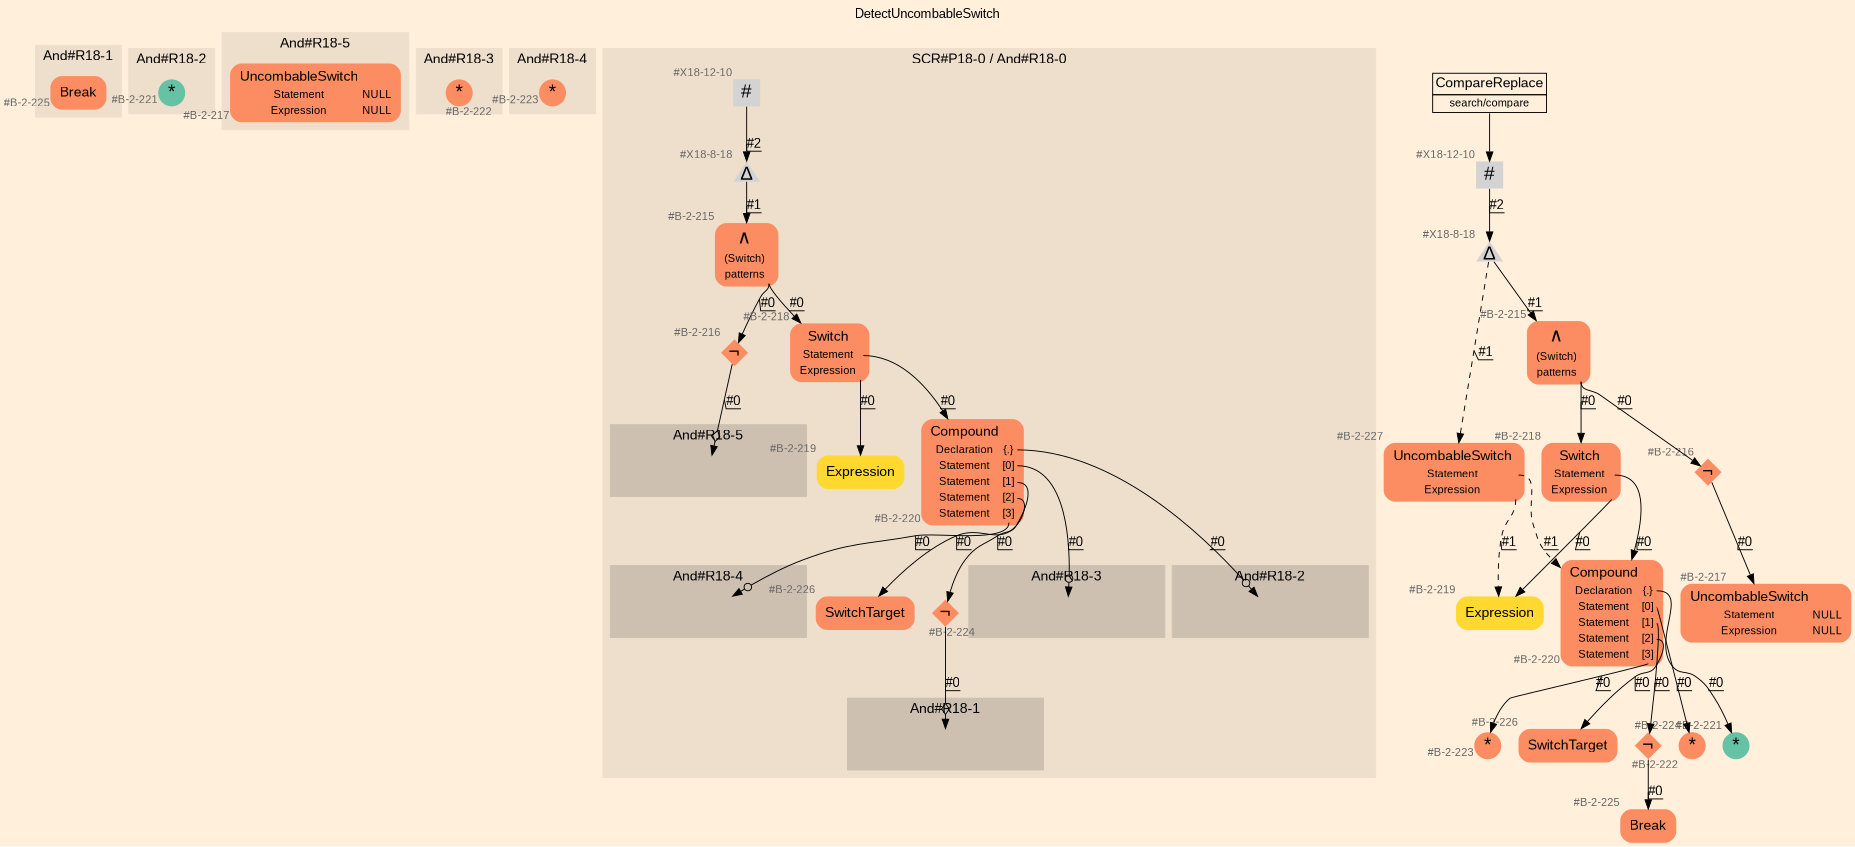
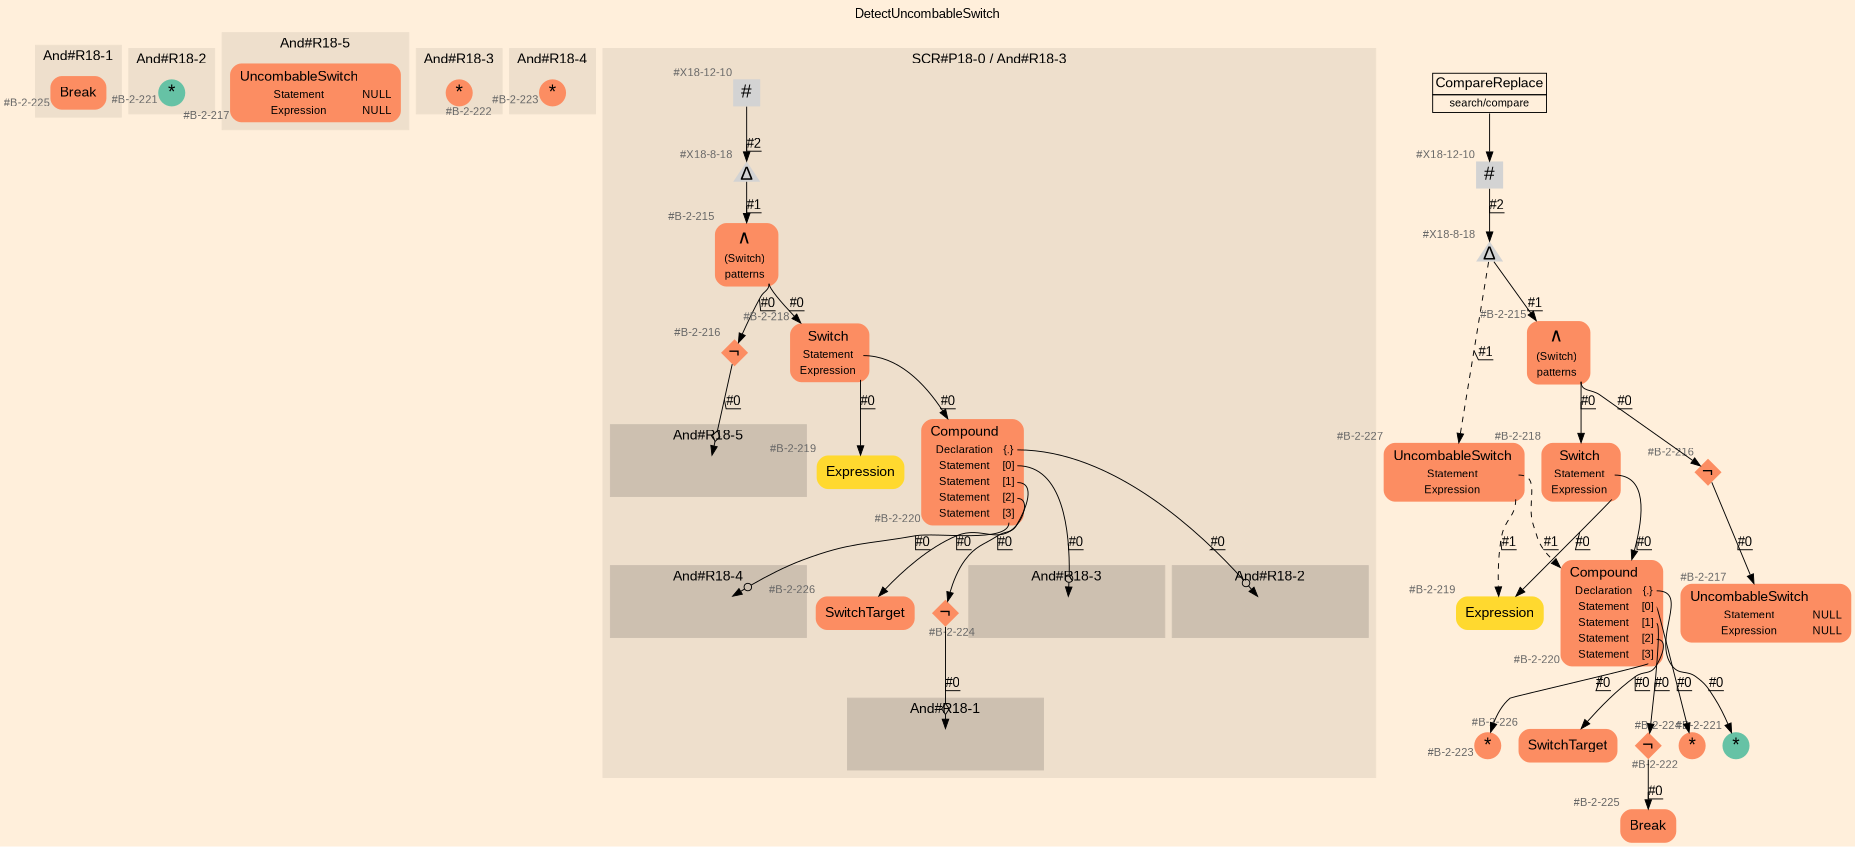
(989, 60) -> (989, 60)
